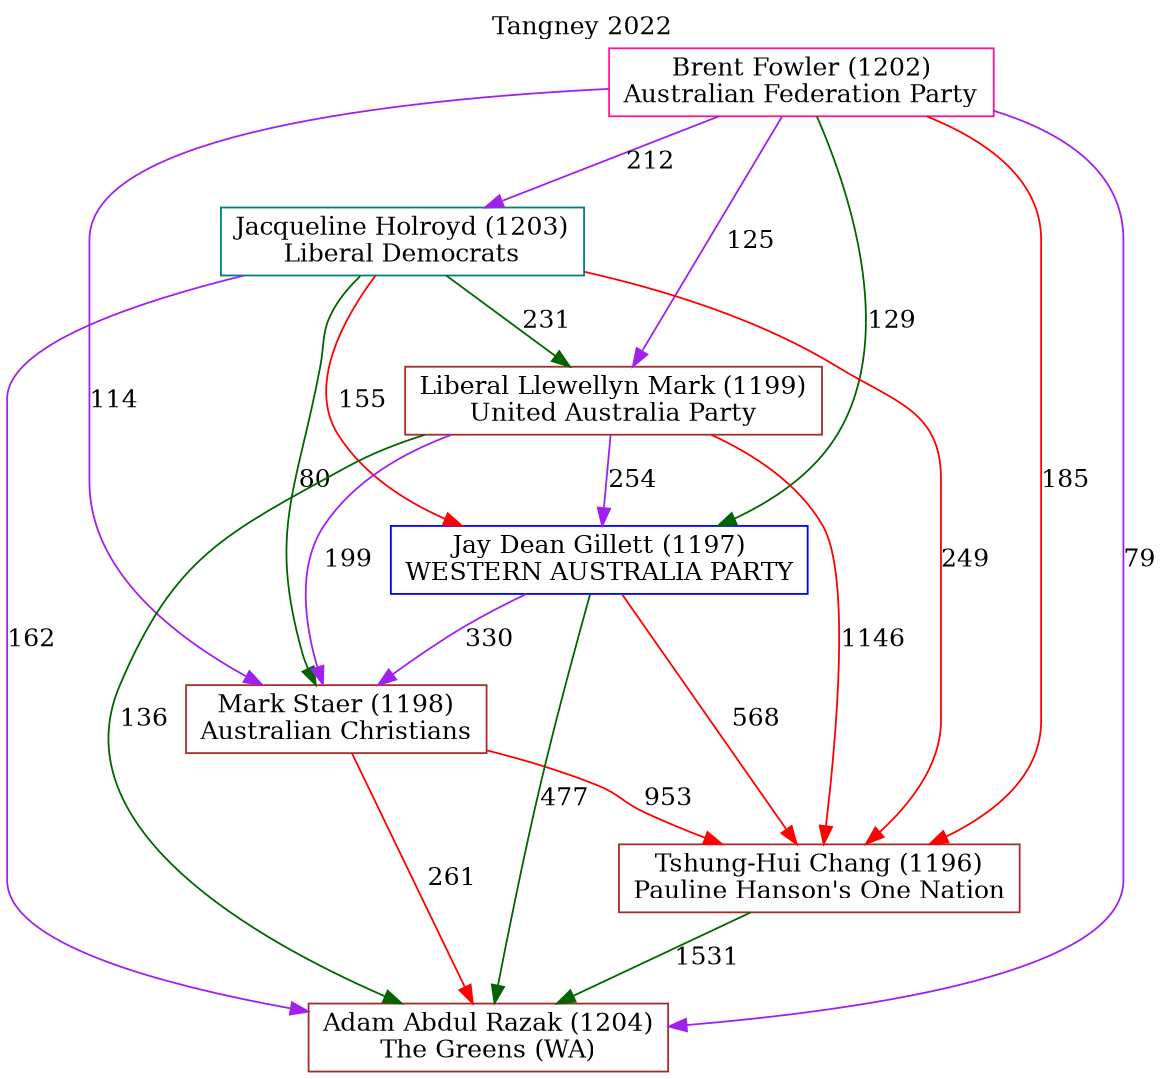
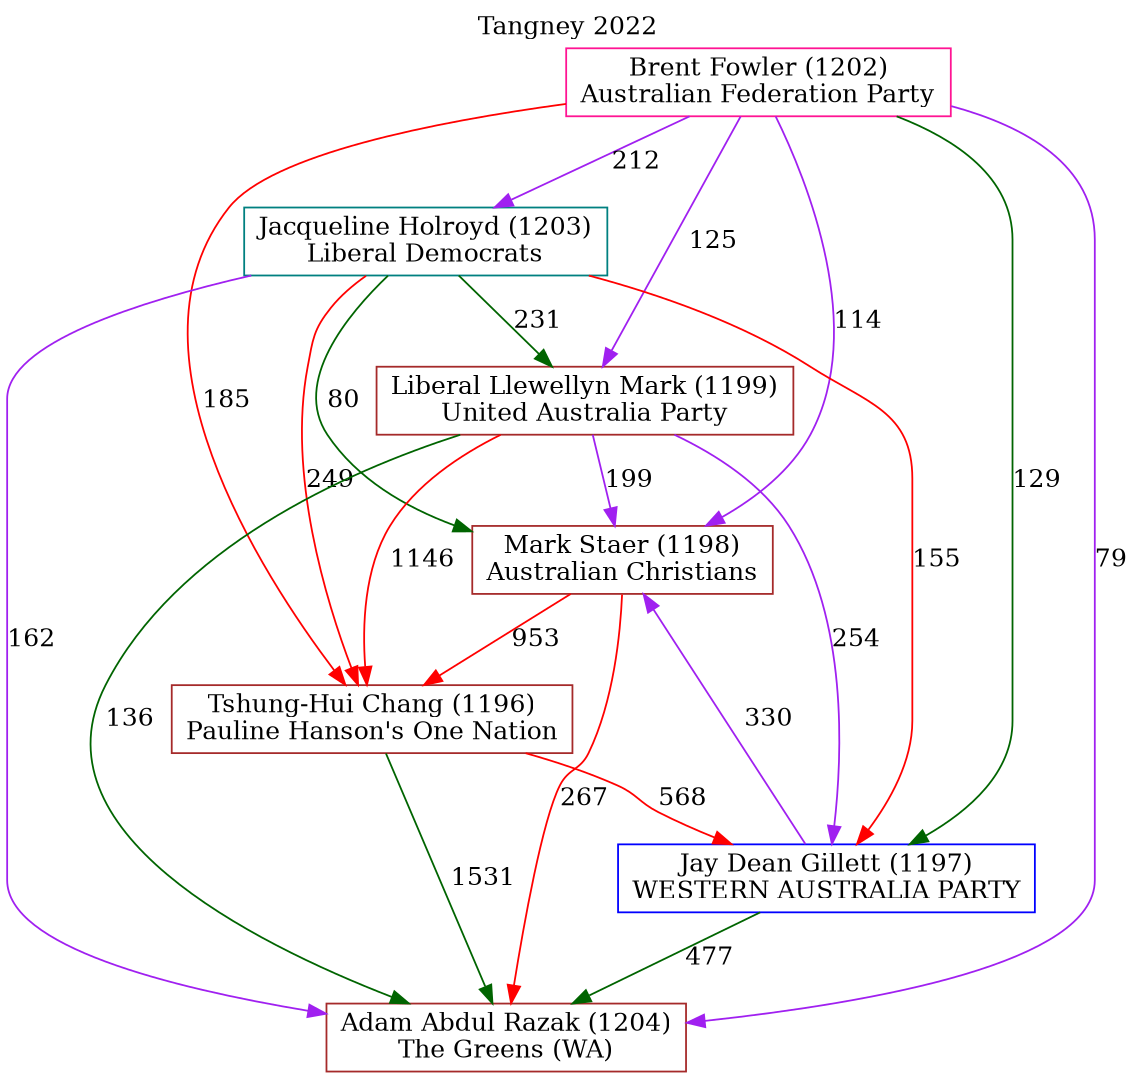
(704, 712) -> (624, 788)
(453, 878) -> (585, 799)
